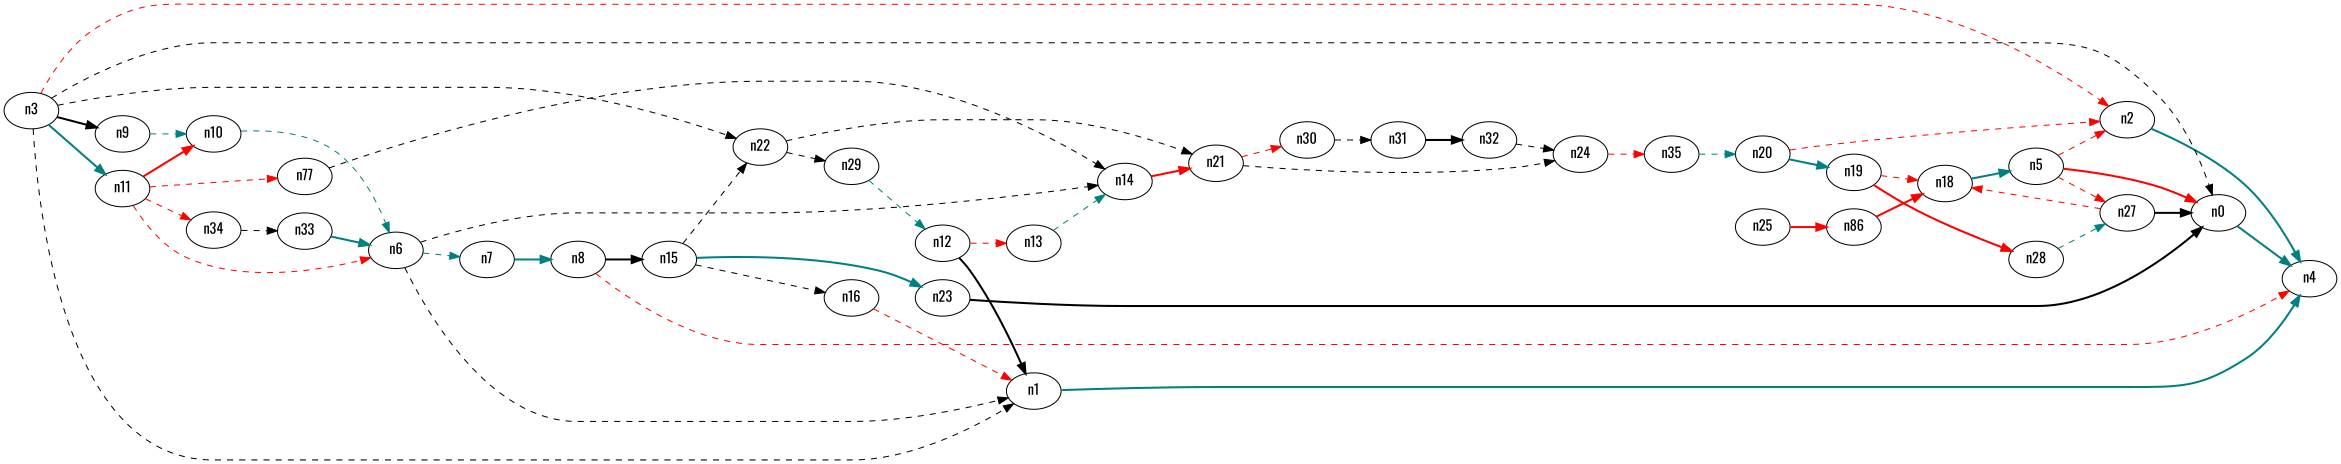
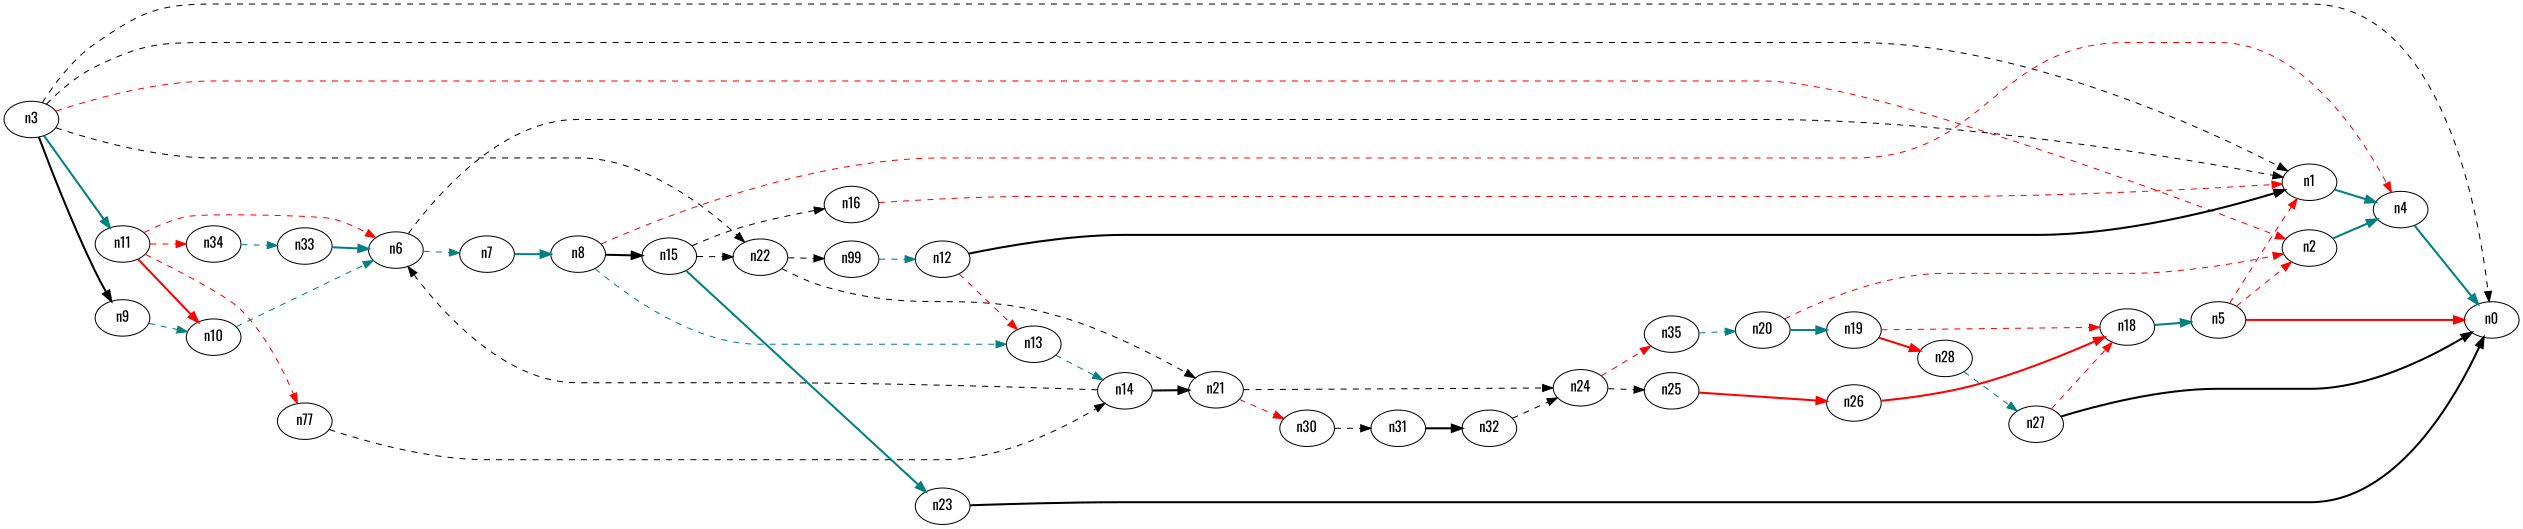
(852, 166) -> (852, 259)
(1165, 173) -> (1165, 390)
(2077, 187) -> (2263, 250)
(753, 213) -> (737, 383)
(1854, 227) -> (1854, 403)
(254, 231) -> (254, 245)
(2260, 243) -> (2443, 261)
none -> (786, 344)
none -> (1621, 389)
